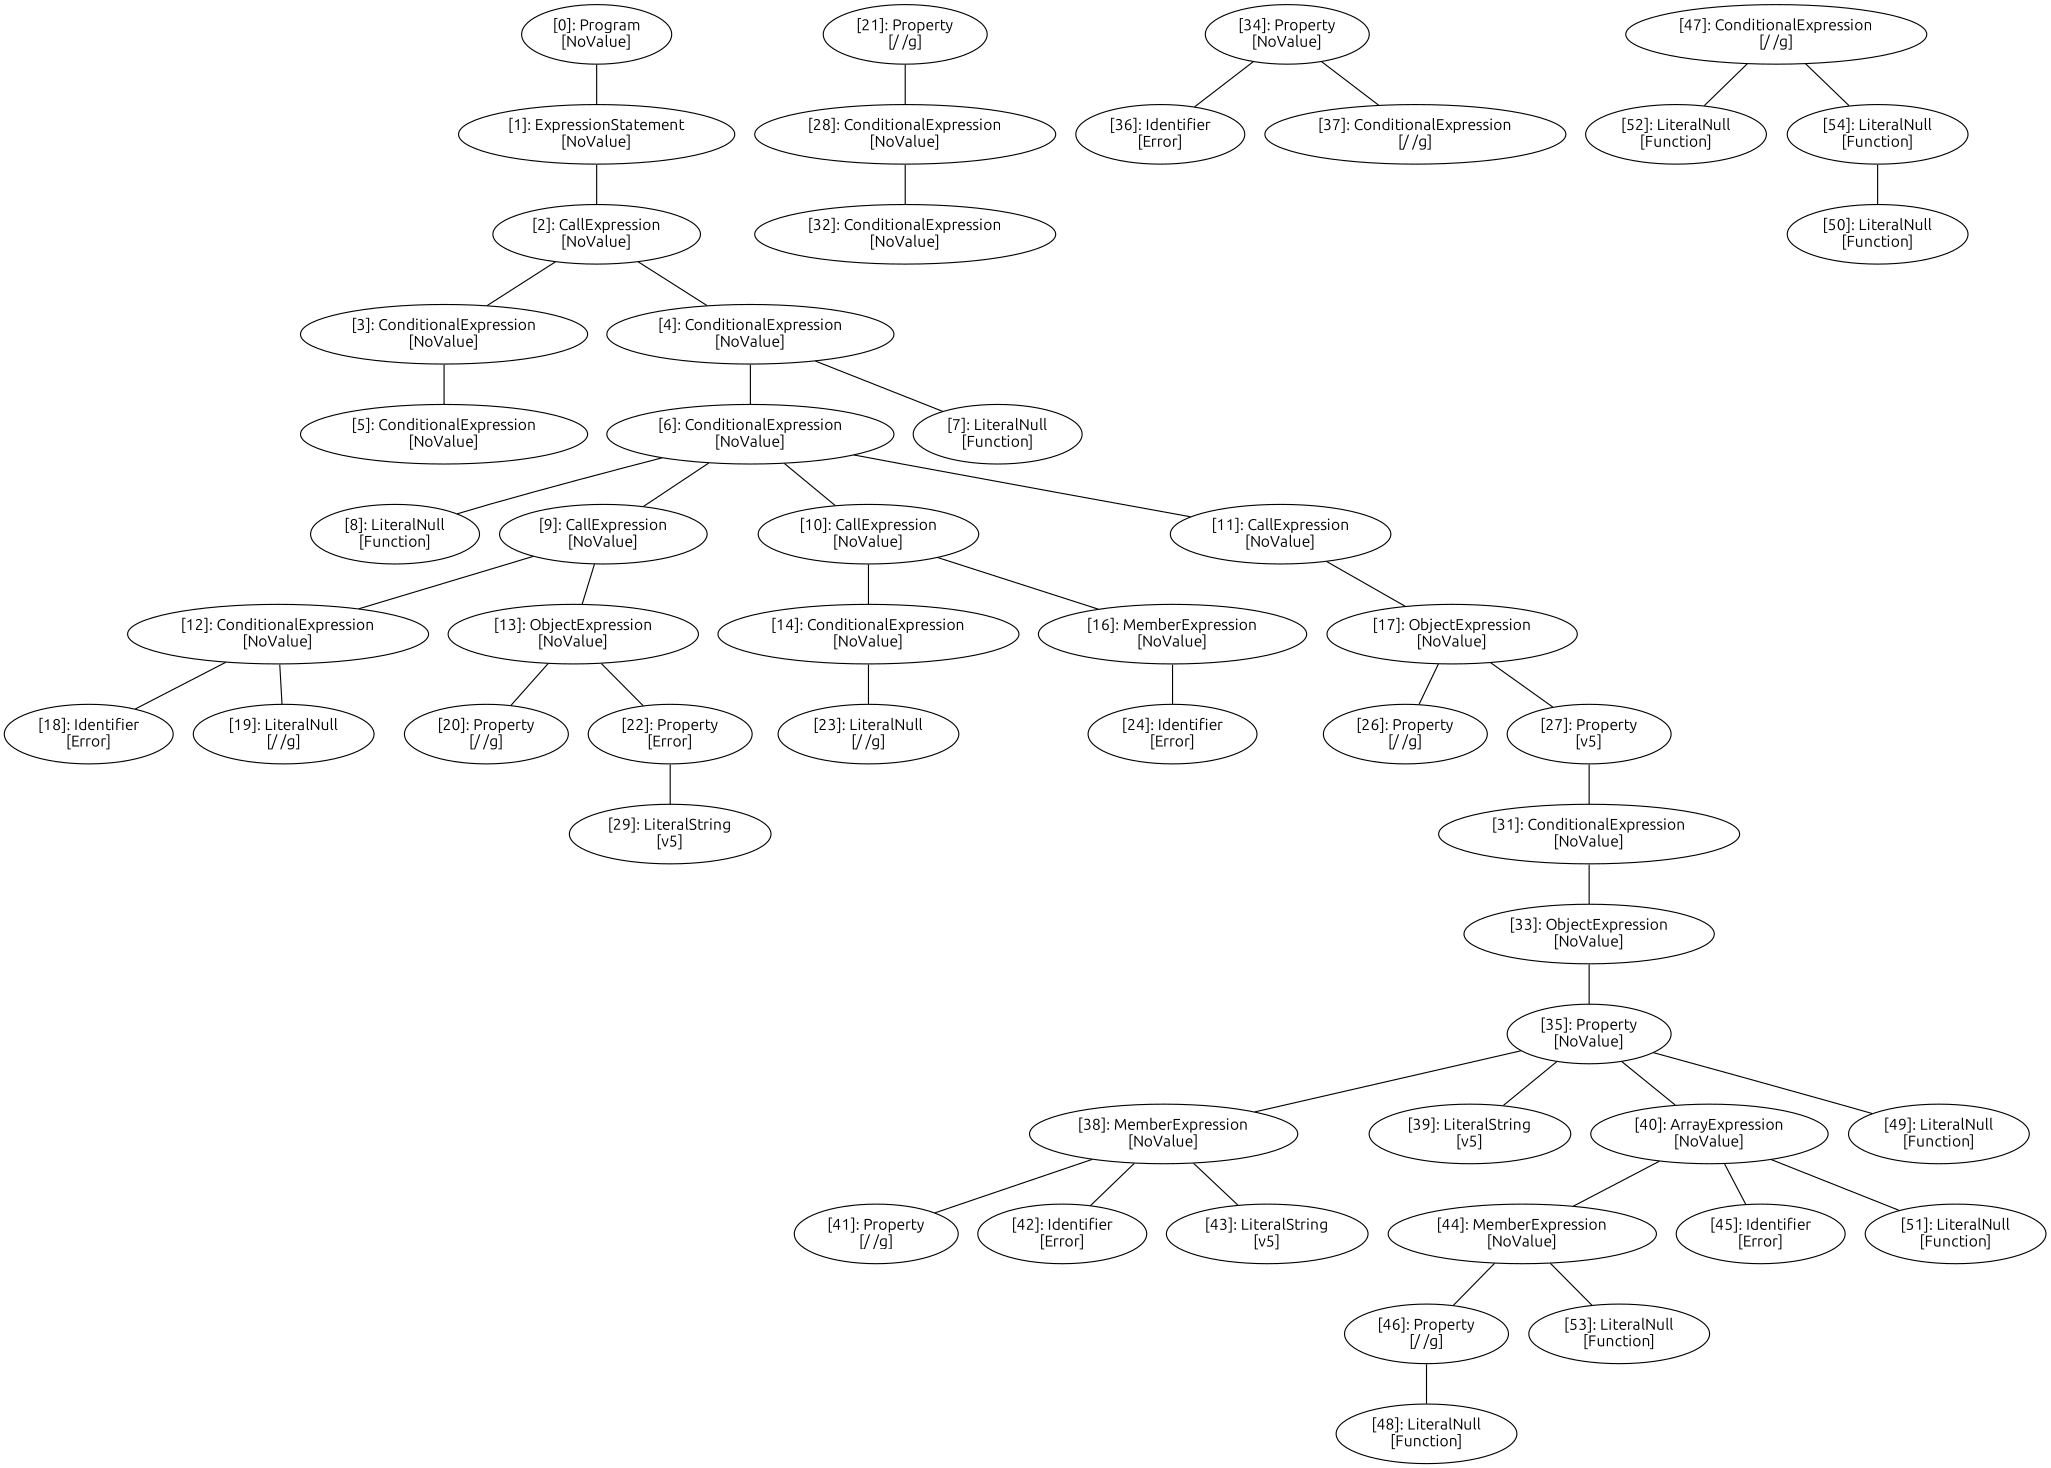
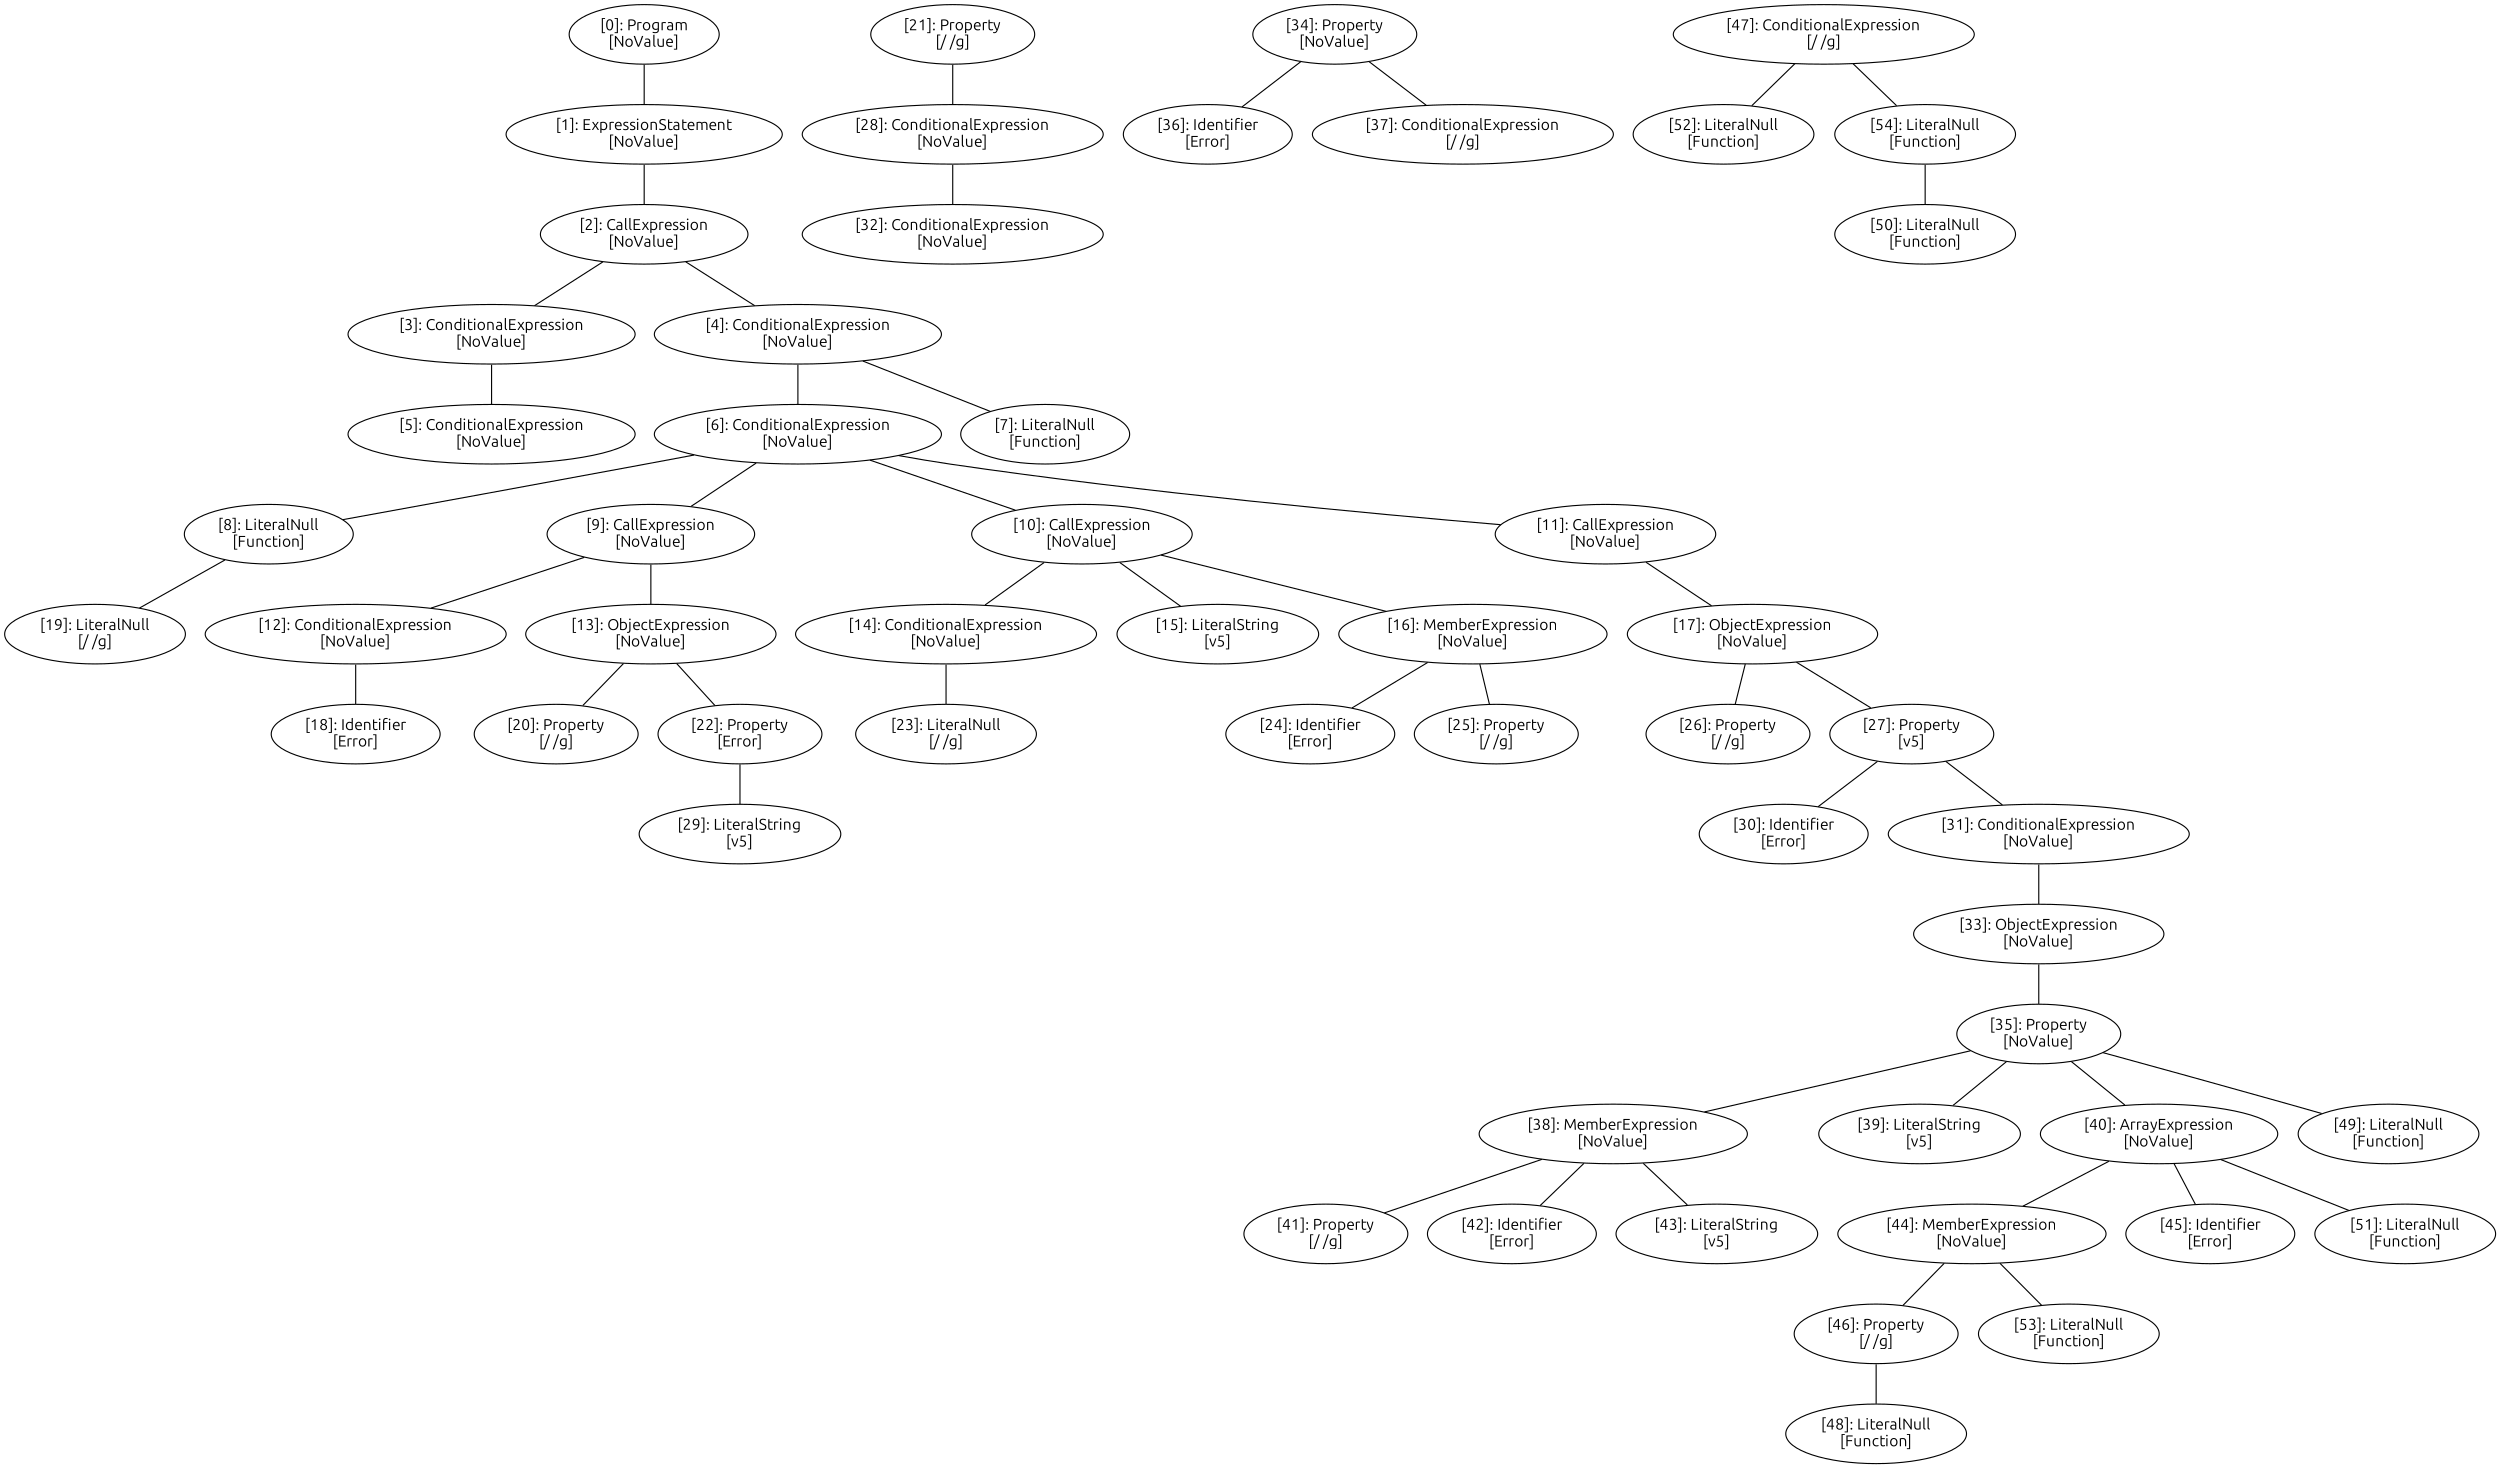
none -> (1218, 634)
(281, 684) -> (182, 584)
none -> (1496, 734)
none -> (1784, 834)
